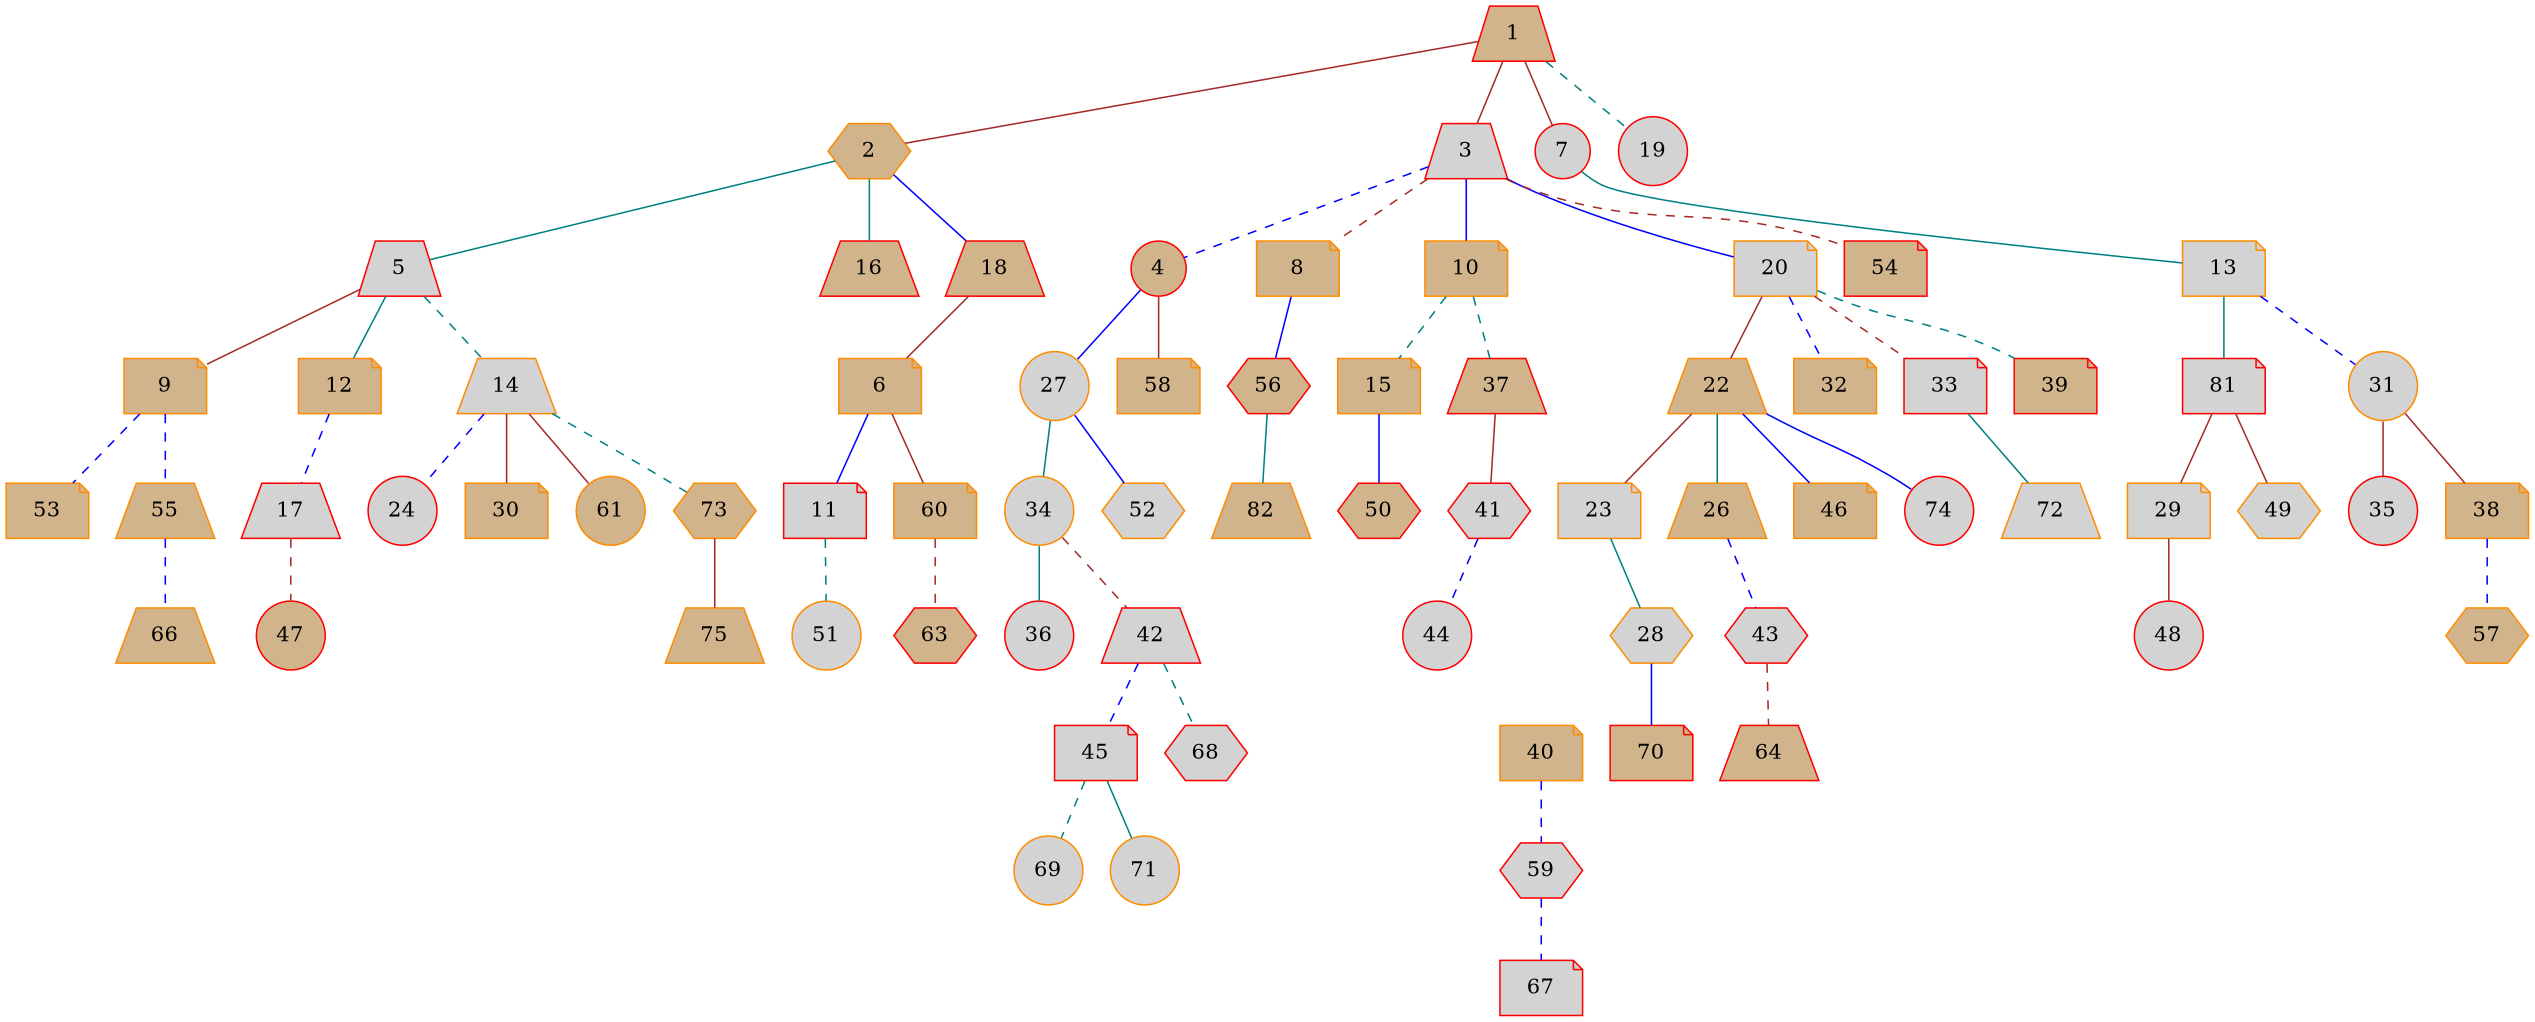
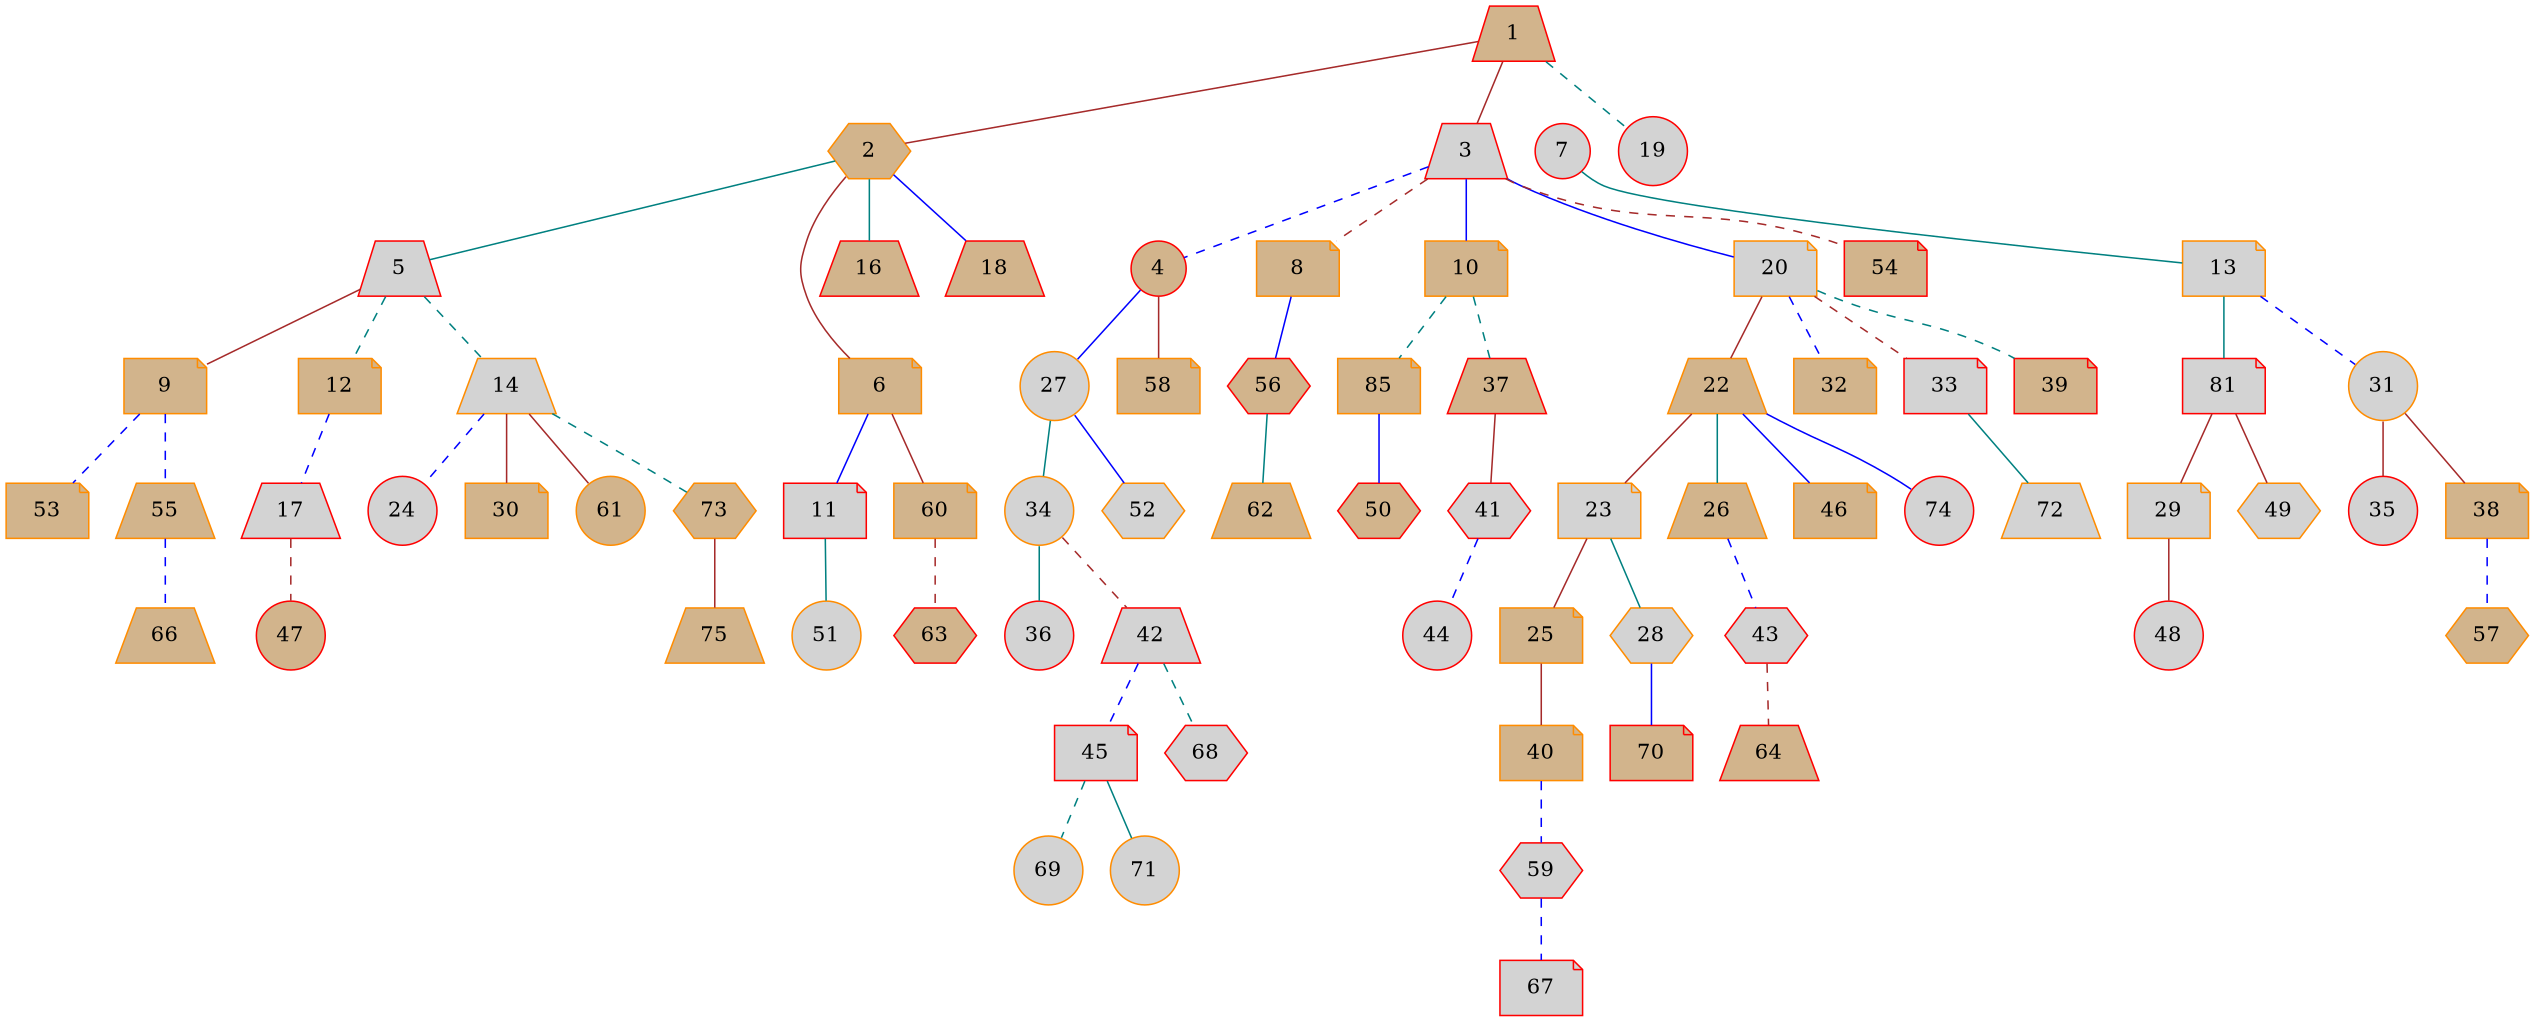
(1539, 94) -> none
(370, 327) -> (370, 327)
(937, 327) -> (801, 269)
(1379, 386) -> (1379, 386)
(1261, 511) -> (1261, 511)
(826, 570) -> (826, 570)
none -> (1541, 636)
